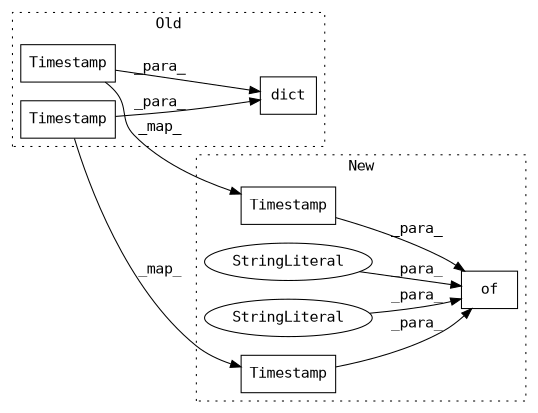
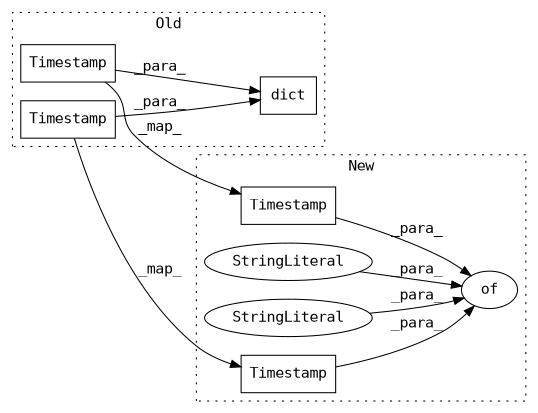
(490, 290) -> (490, 290)
